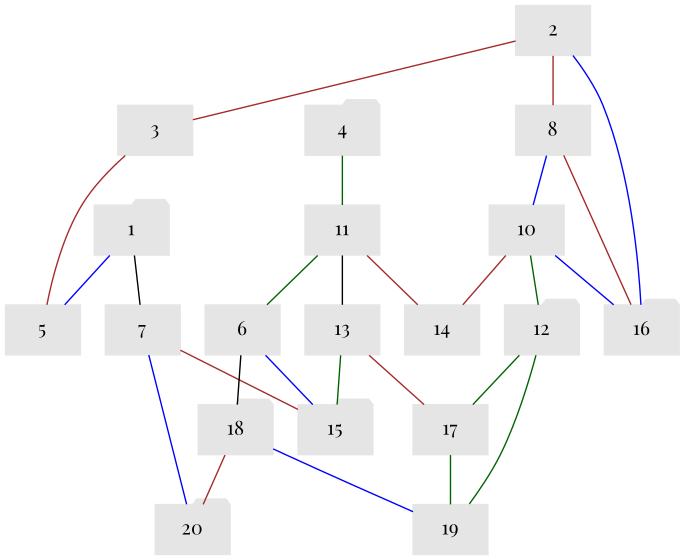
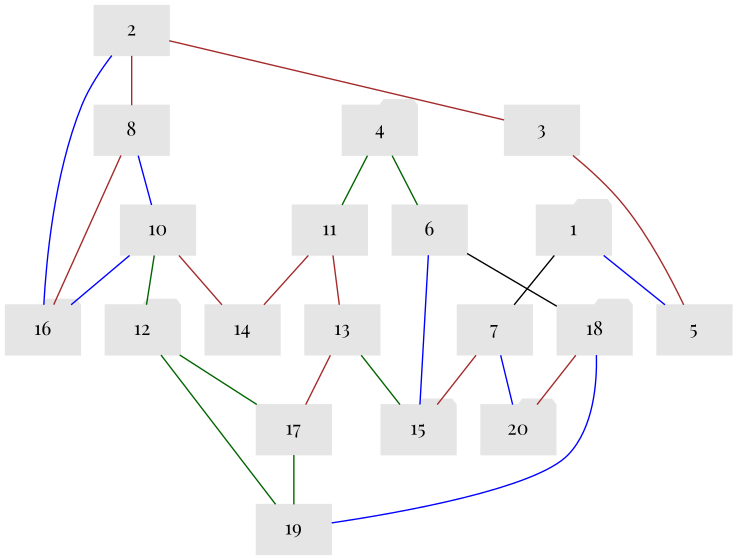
(292, 280) -> (405, 180)
(342, 280) -> (336, 280)
